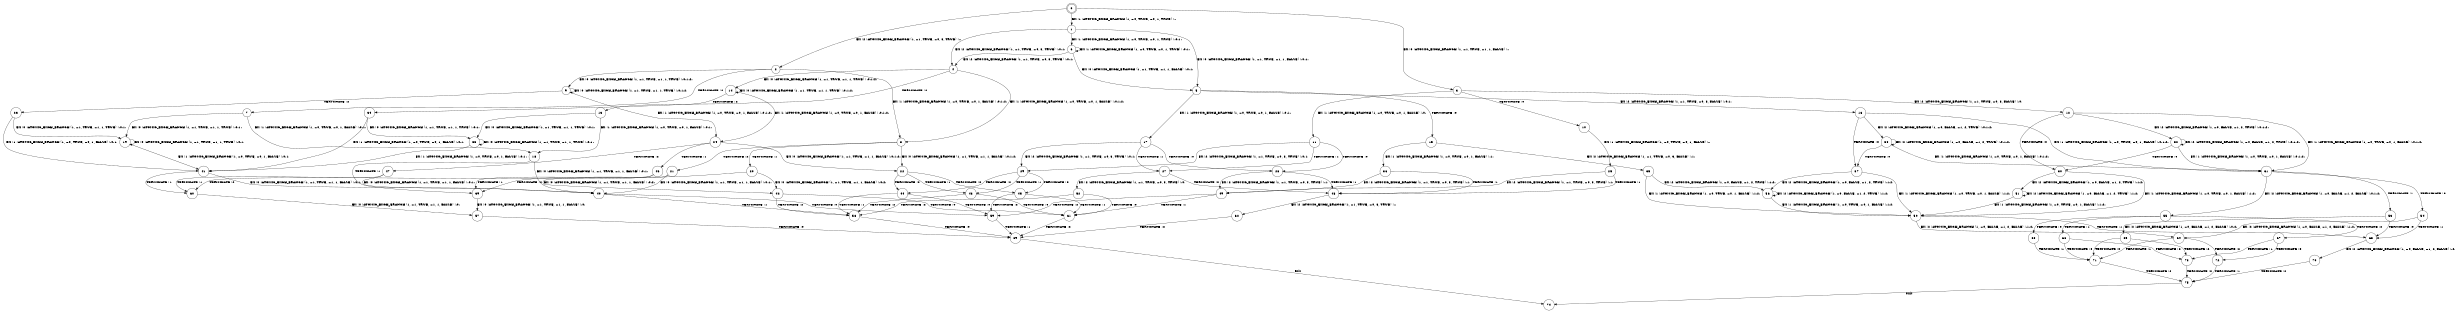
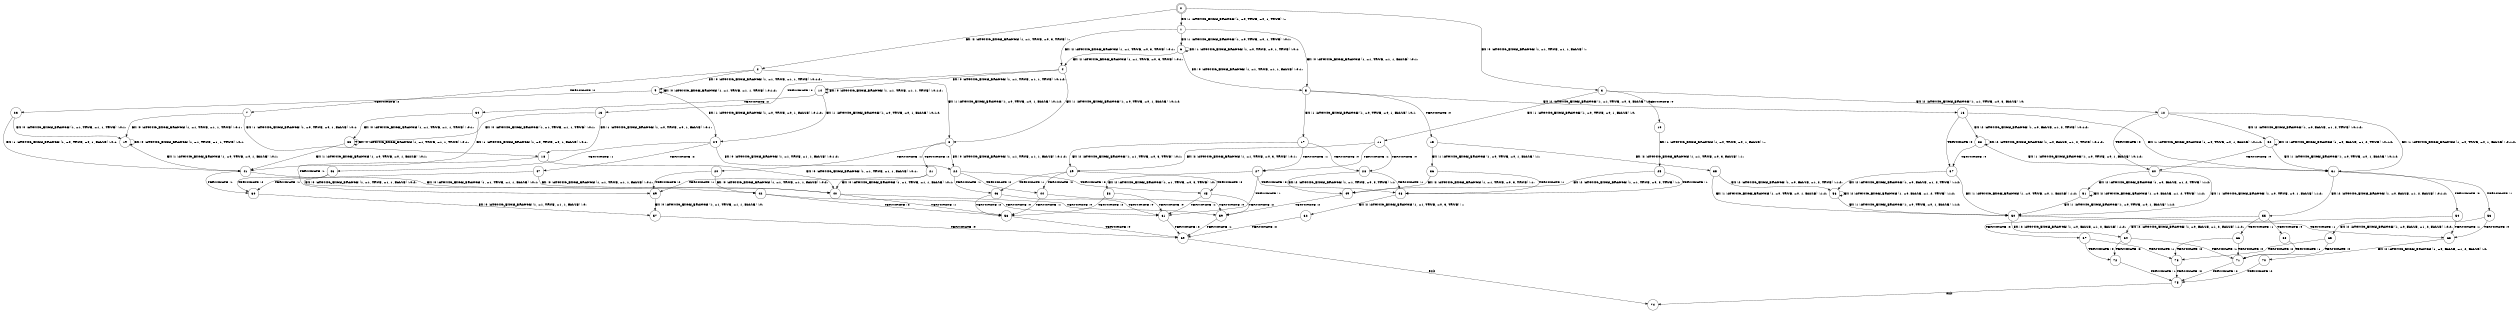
(1147, 205) -> (1225, 209)
